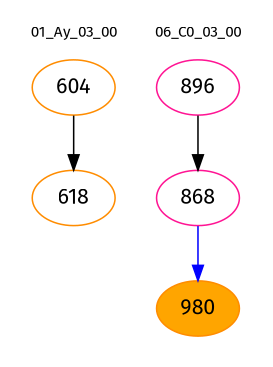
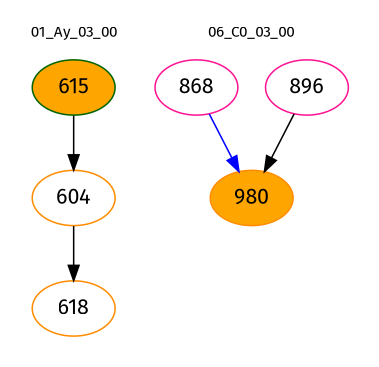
none -> (74, 87)
(198, 135) -> (283, 136)
